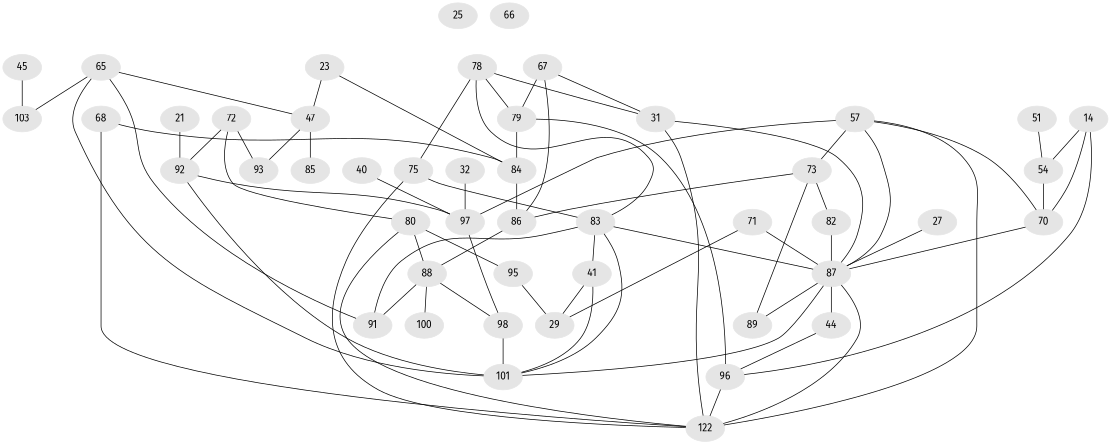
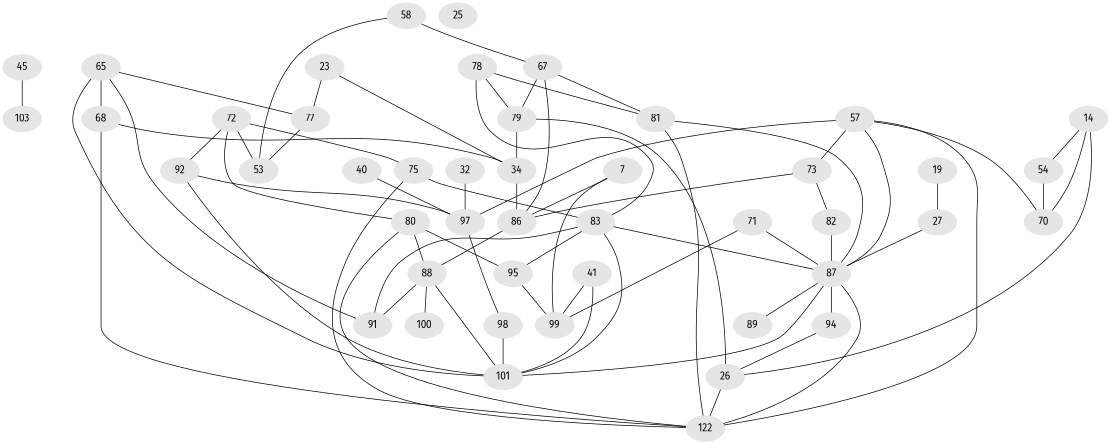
none -> (406, 16)
(510, 16) -> none
(62, 93) -> (101, 93)
(180, 119) -> none
(310, 119) -> (310, 119)
(445, 119) -> (332, 143)
(656, 119) -> (656, 119)
(1037, 119) -> none
(259, 171) -> (259, 171)
(310, 171) -> none
(517, 171) -> (517, 171)
none -> (623, 171)
none -> (937, 171)
(594, 248) -> (550, 250)
(782, 248) -> none
(937, 248) -> none
(465, 300) -> (465, 325)
(555, 325) -> (555, 325)
(831, 325) -> (831, 325)
(725, 377) -> (725, 377)
